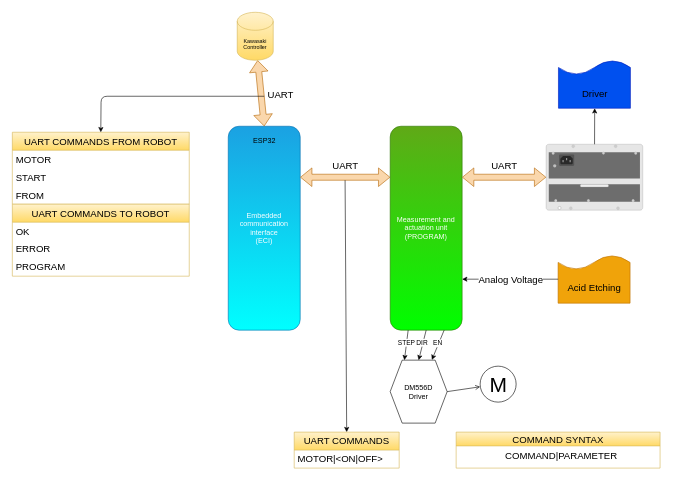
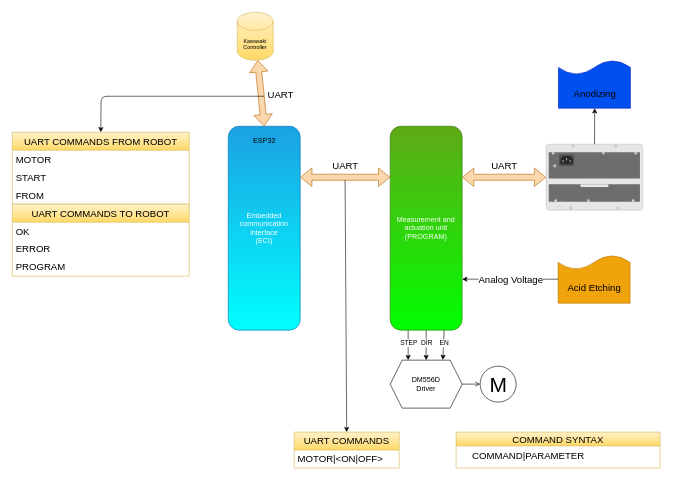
(595, 93) -> (595, 93)
(419, 392) -> (426, 384)
(561, 456) -> (528, 456)
